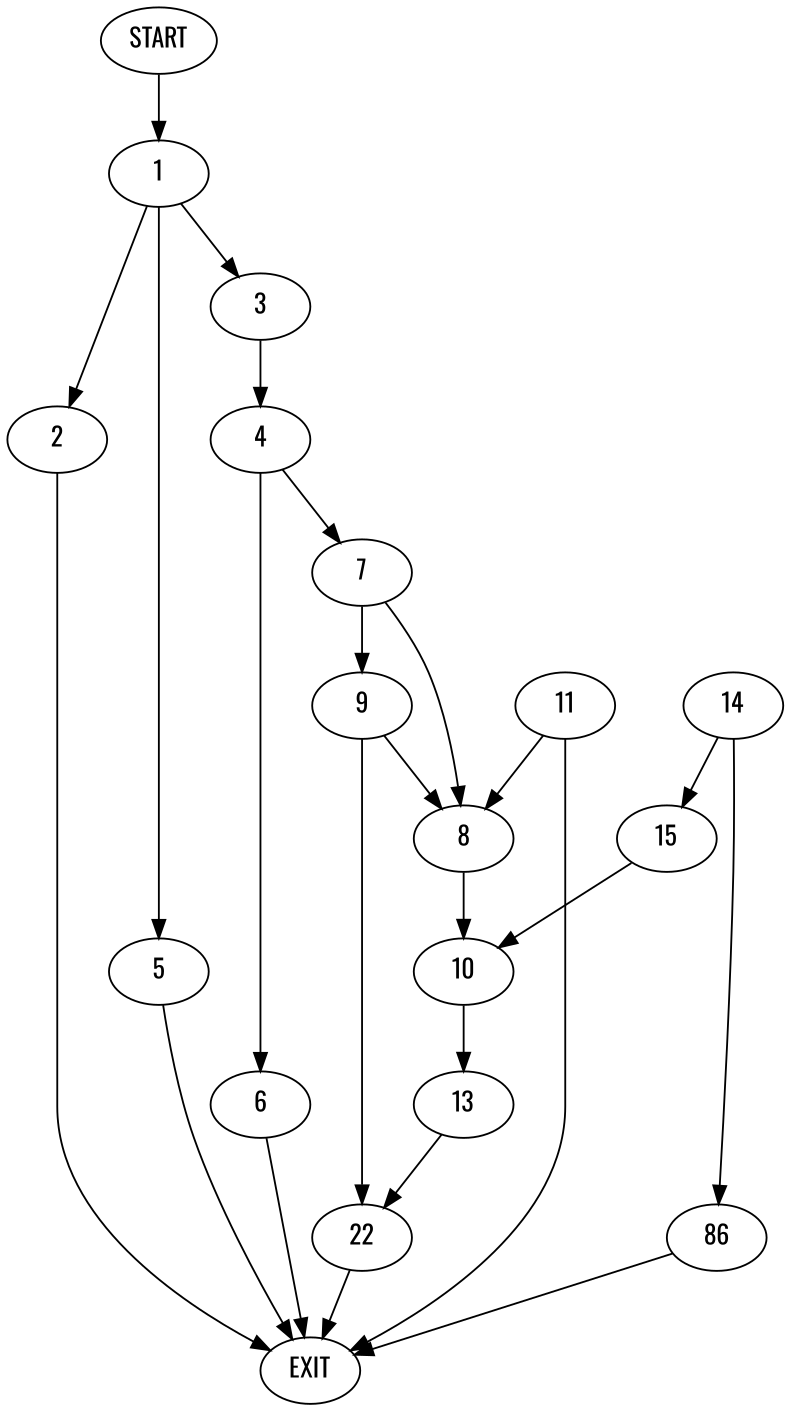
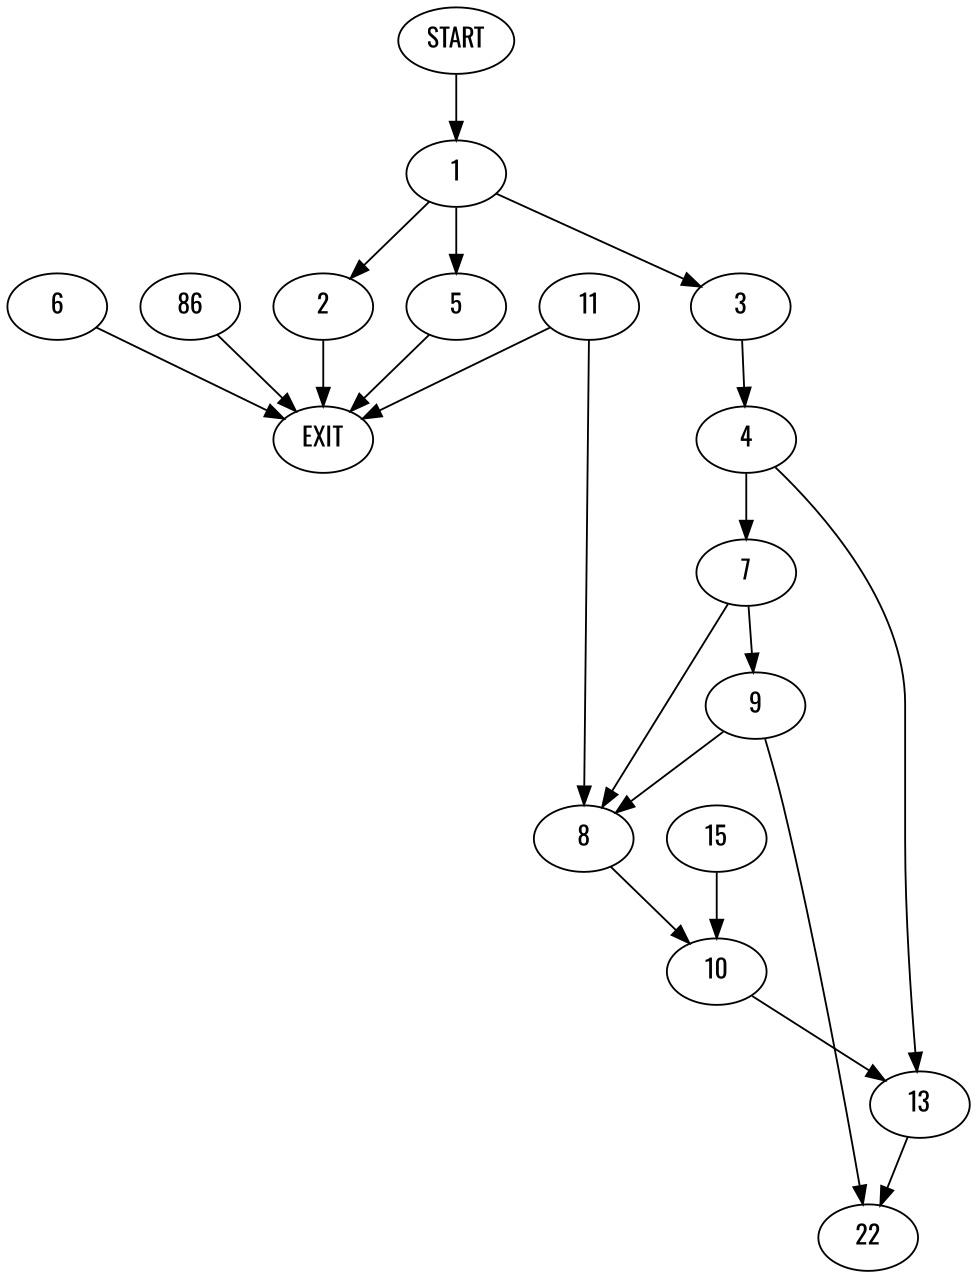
(733, 706) -> none
(260, 763) -> (905, 740)
(340, 1295) -> none
